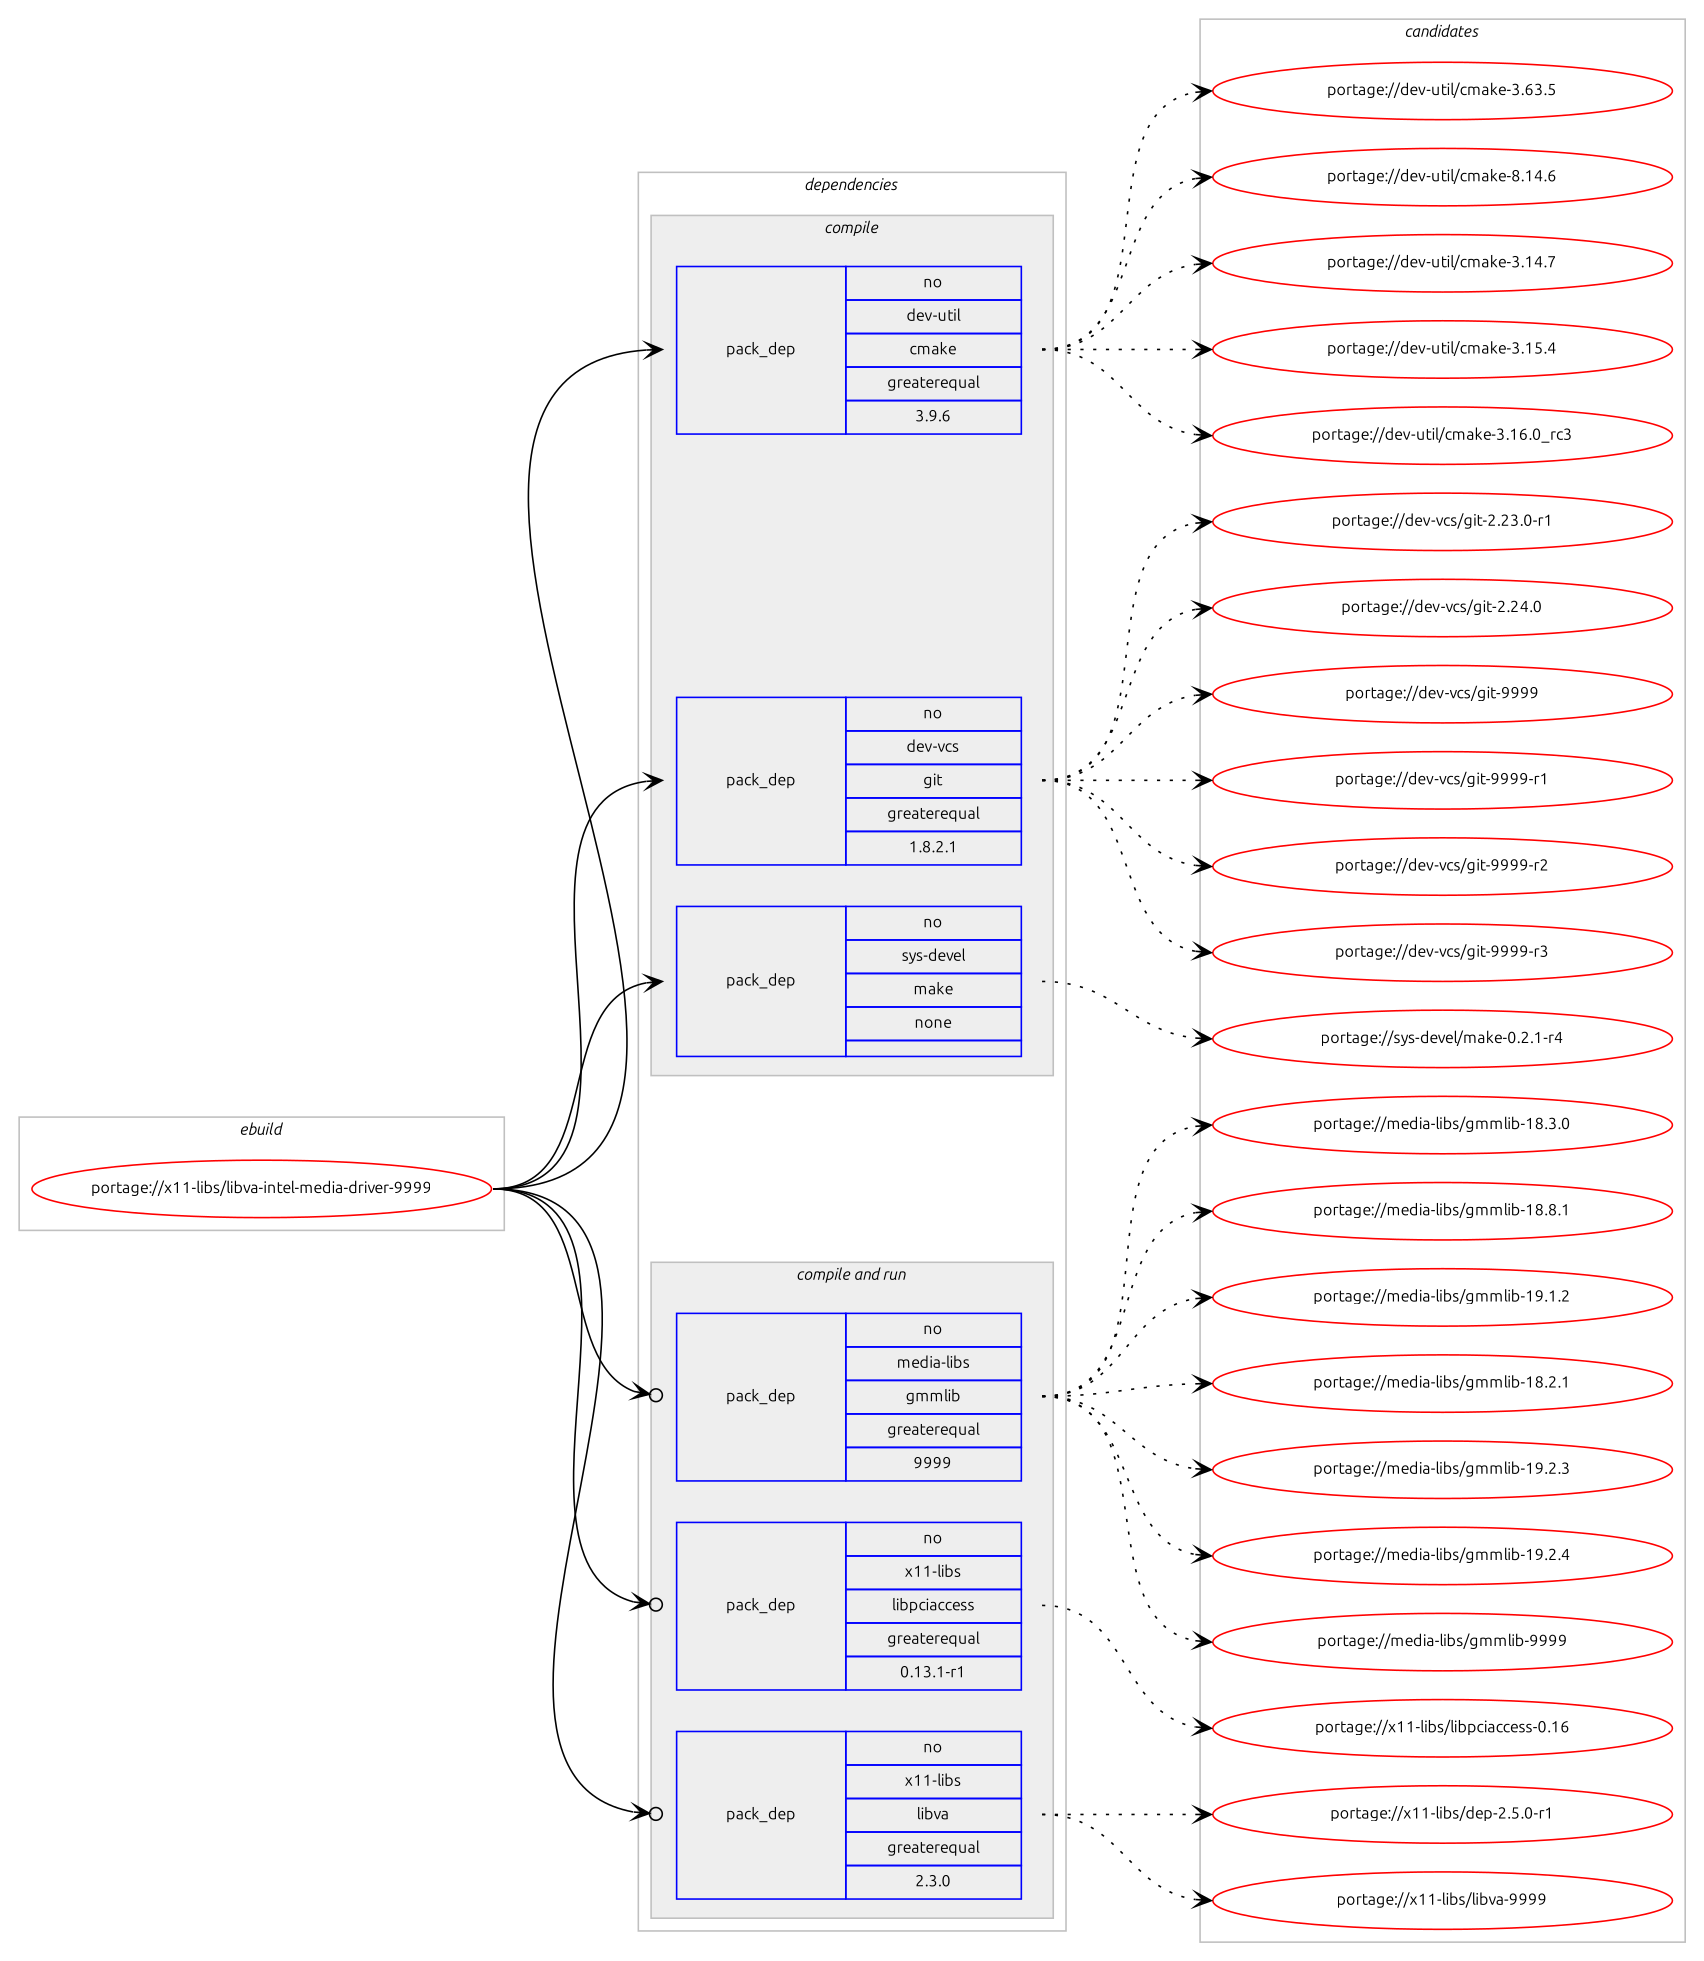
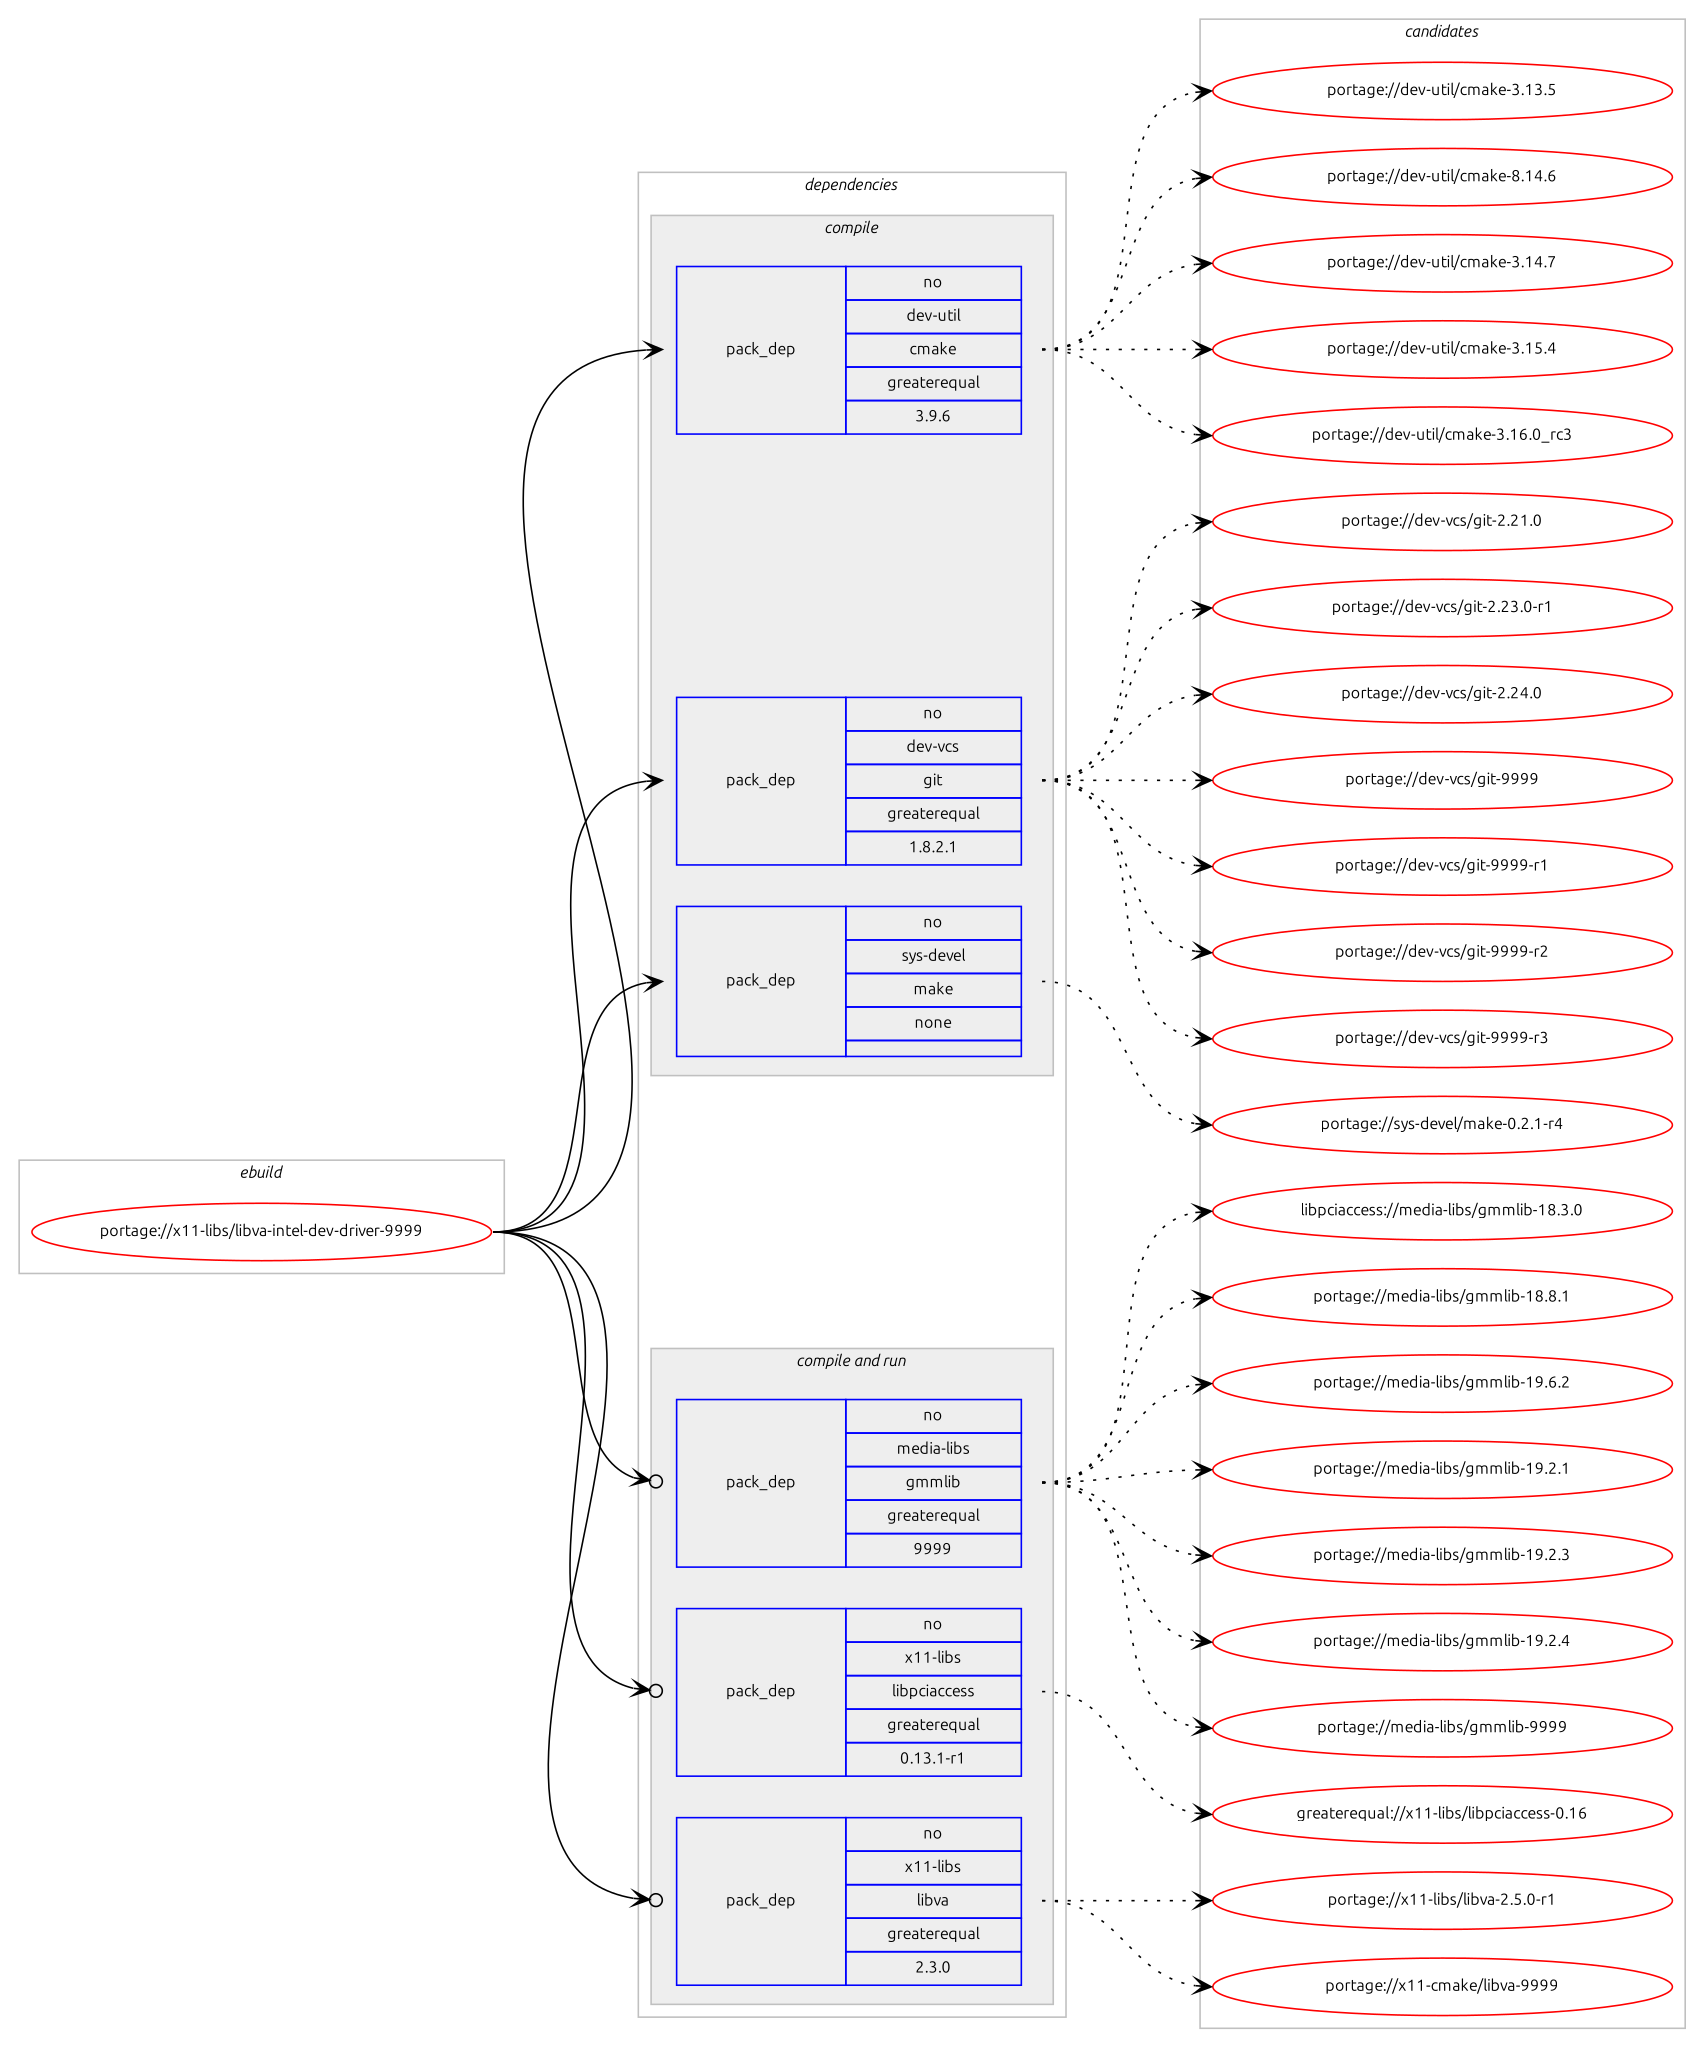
(1443, 91) -> (1443, 91)
none -> (1443, 522)
(1443, 1125) -> (1443, 1211)
(262, 1189) -> (262, 1232)
(1443, 1297) -> (1443, 1384)
(1443, 1384) -> (1443, 1470)
(1443, 1728) -> (1443, 1814)
(1443, 1814) -> (1443, 1901)
(1443, 1901) -> (1443, 1987)
